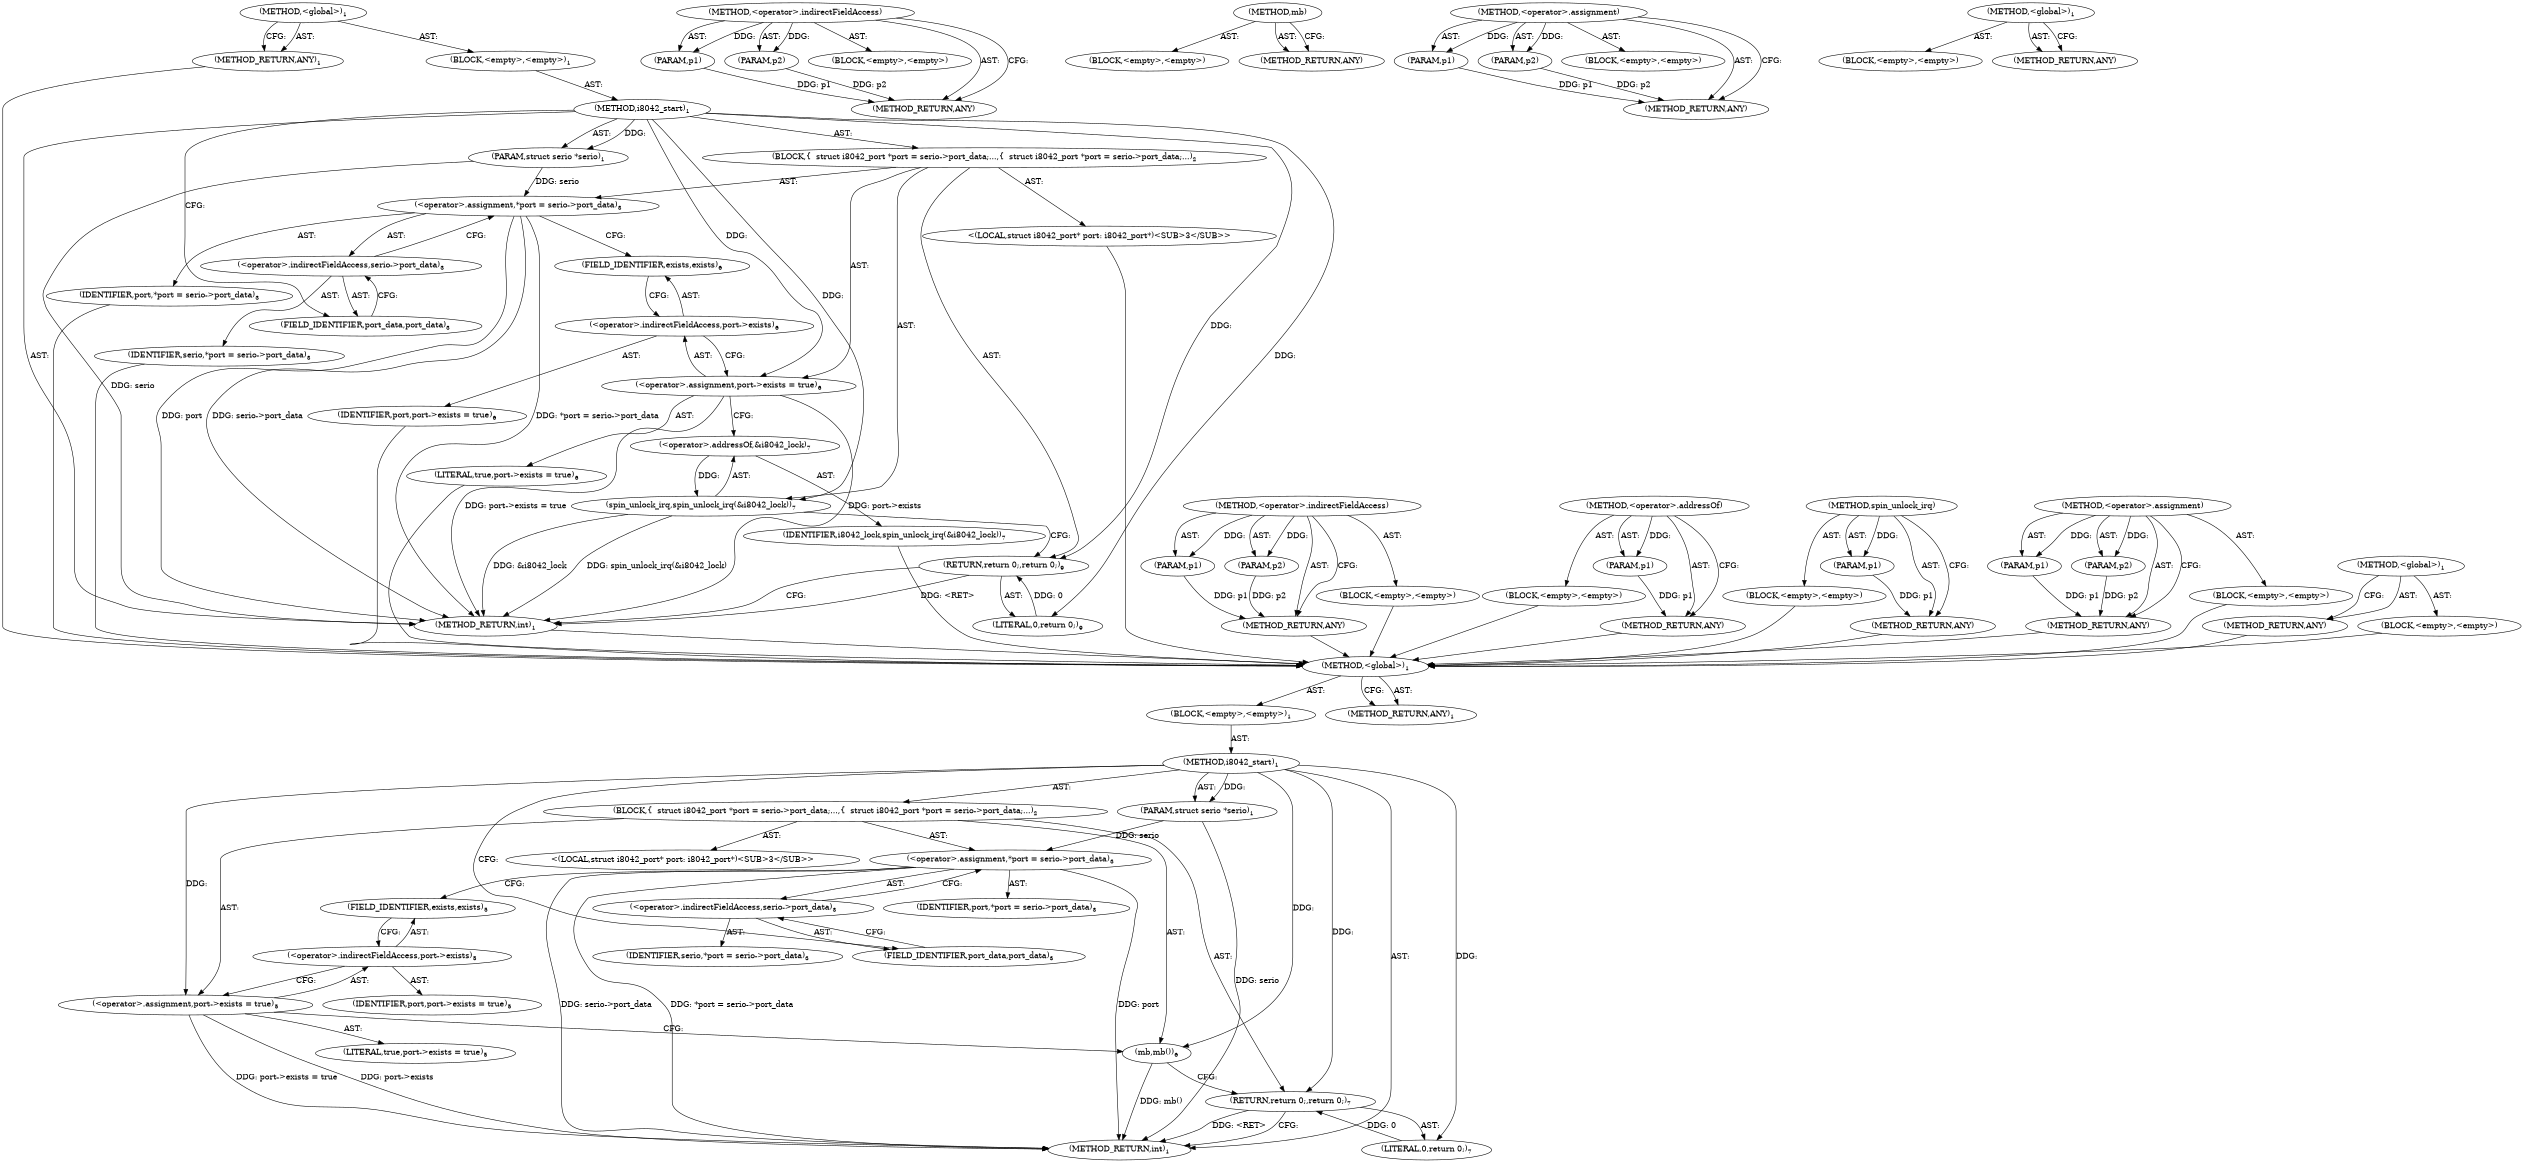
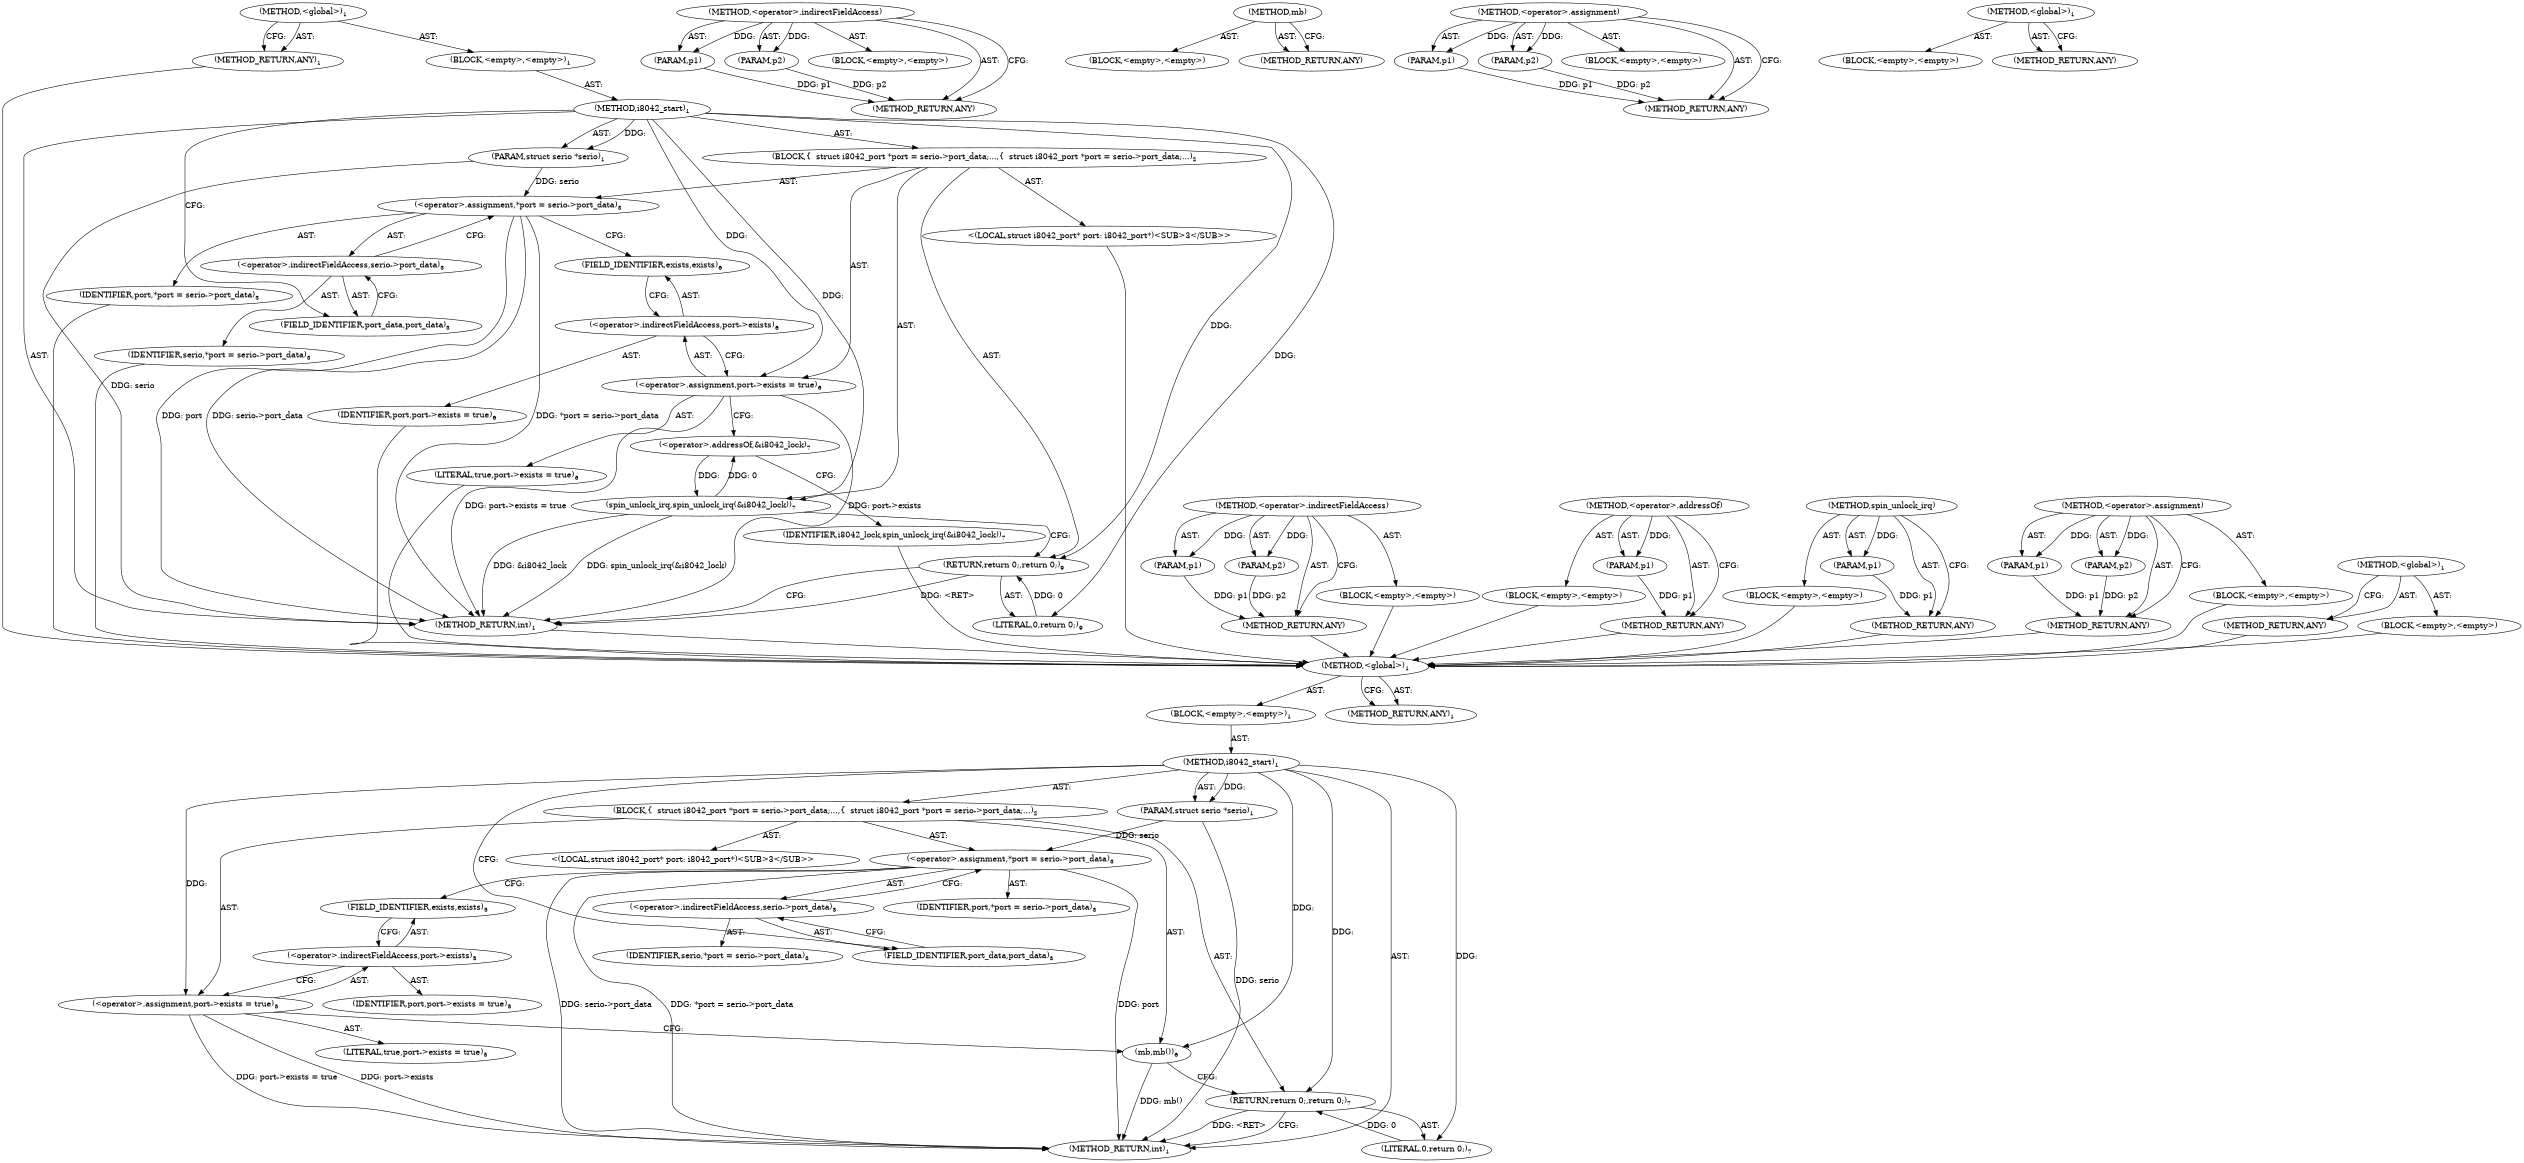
(743, 476) -> (743, 476)
(827, 476) -> (827, 476)
